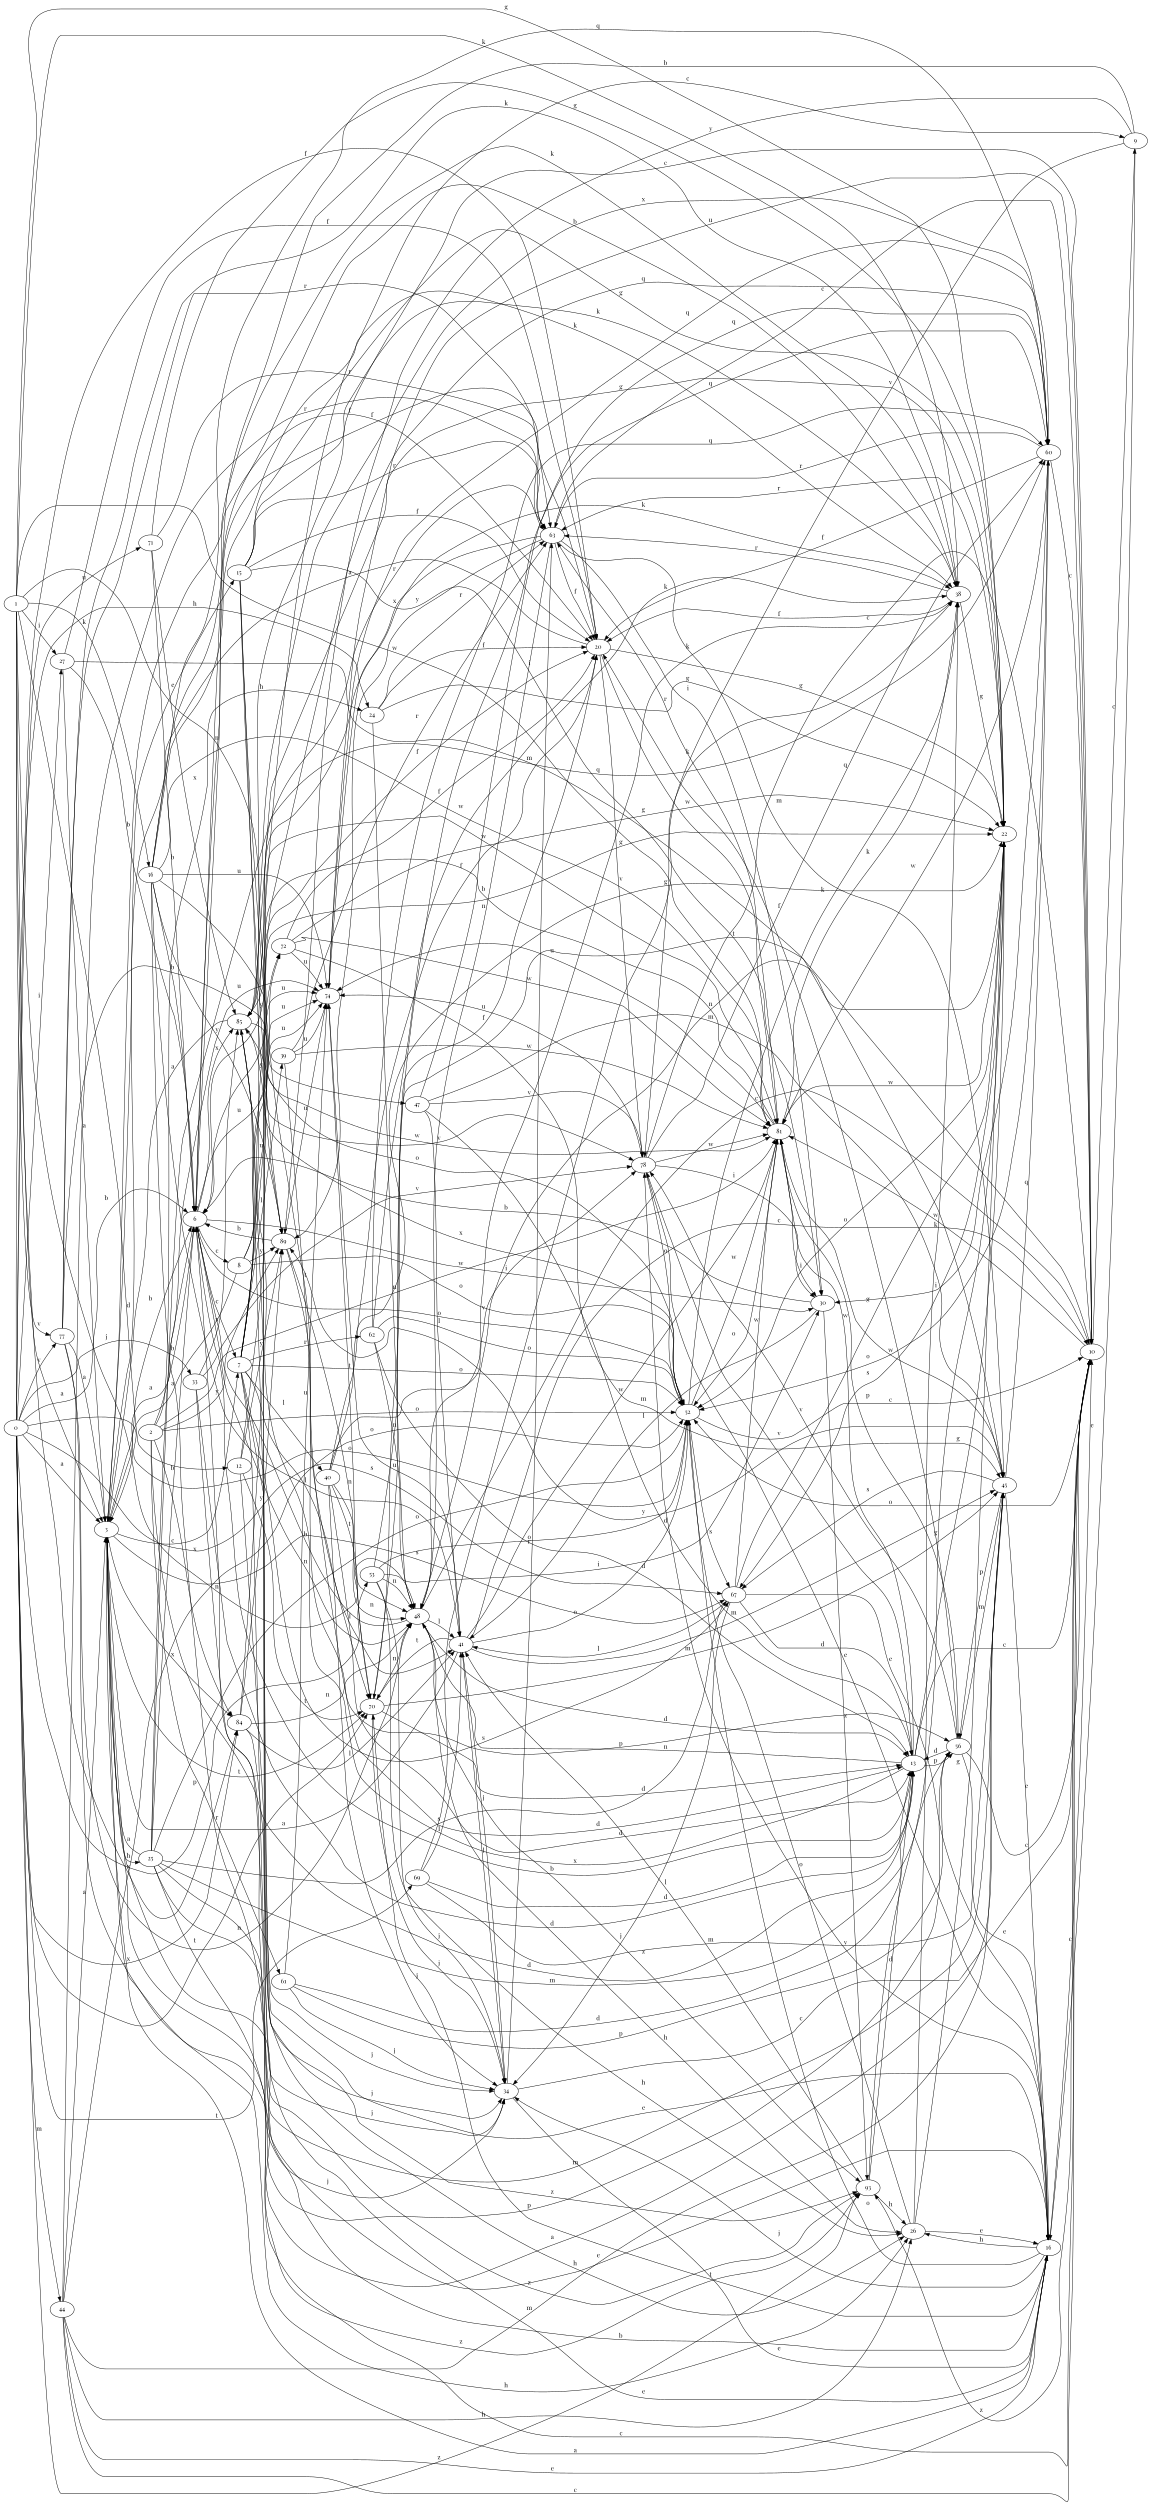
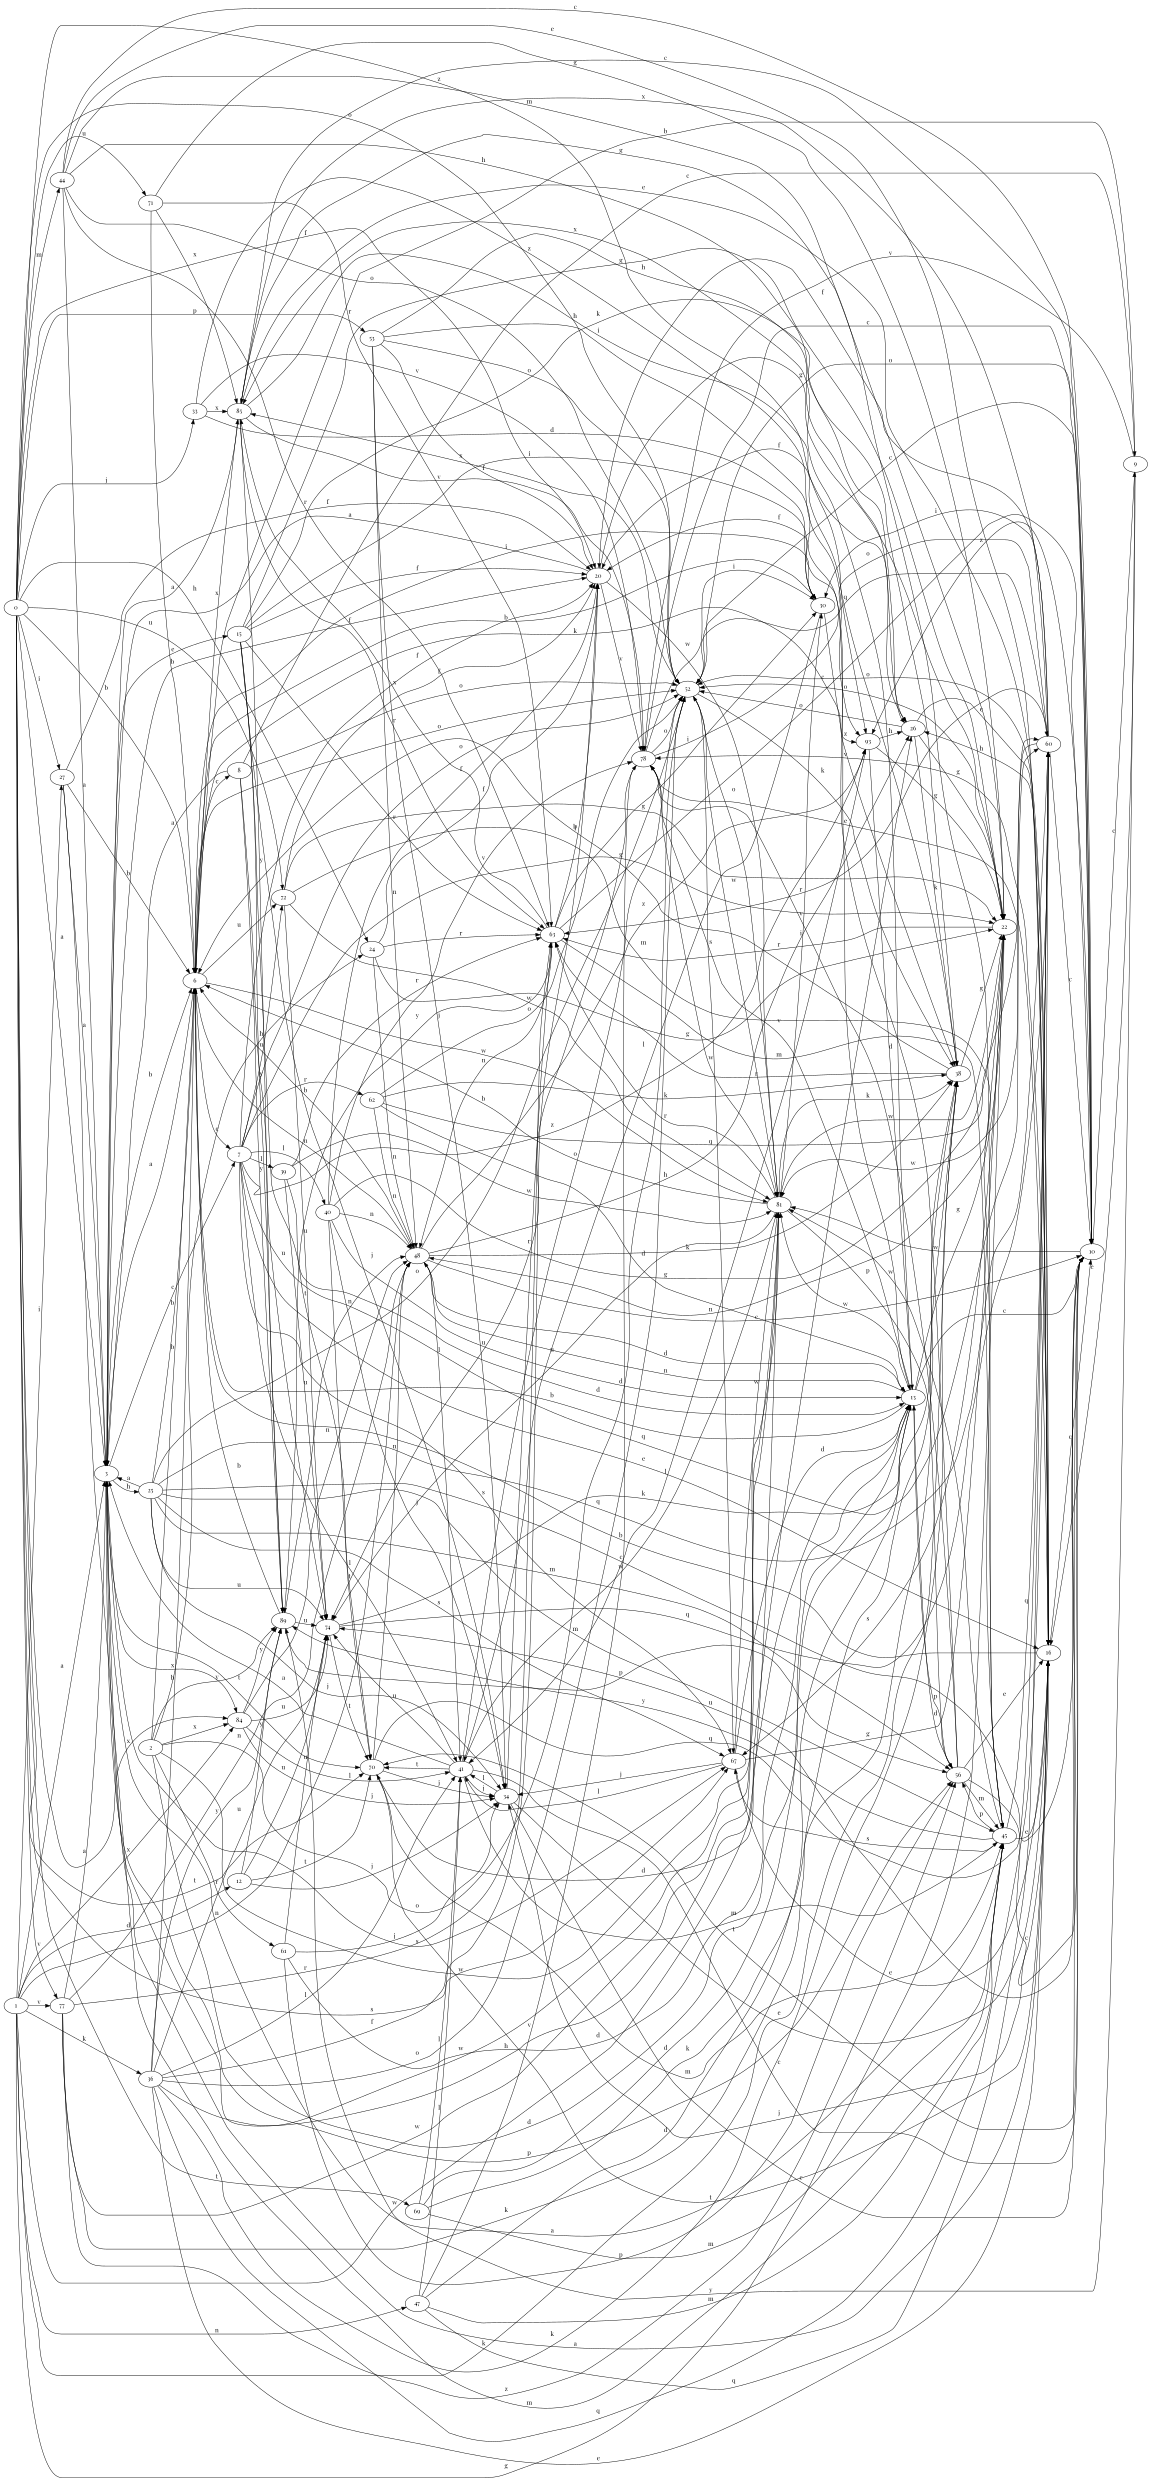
none -> (222, 695)
(260, 2094) -> (548, 2384)
